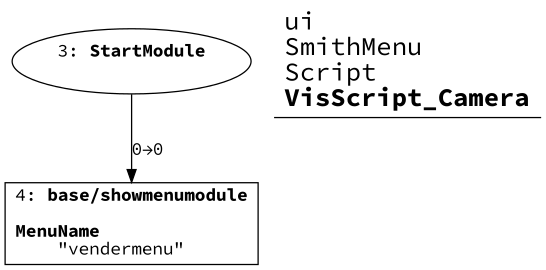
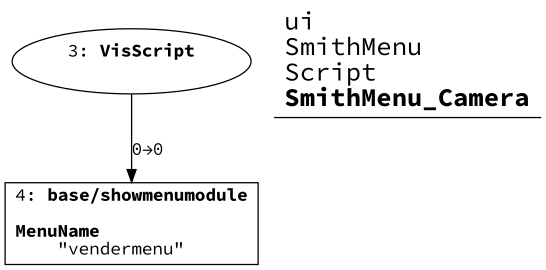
(148, 51) -> (148, 51)
(408, 98) -> (408, 98)
